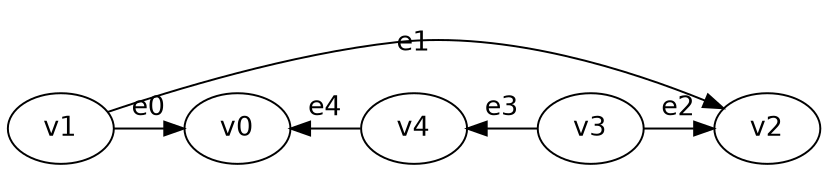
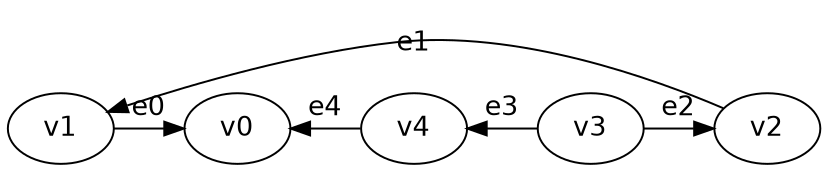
(406, 42) -> (426, 41)
